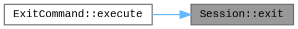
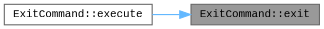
(242, 15) -> (255, 15)
